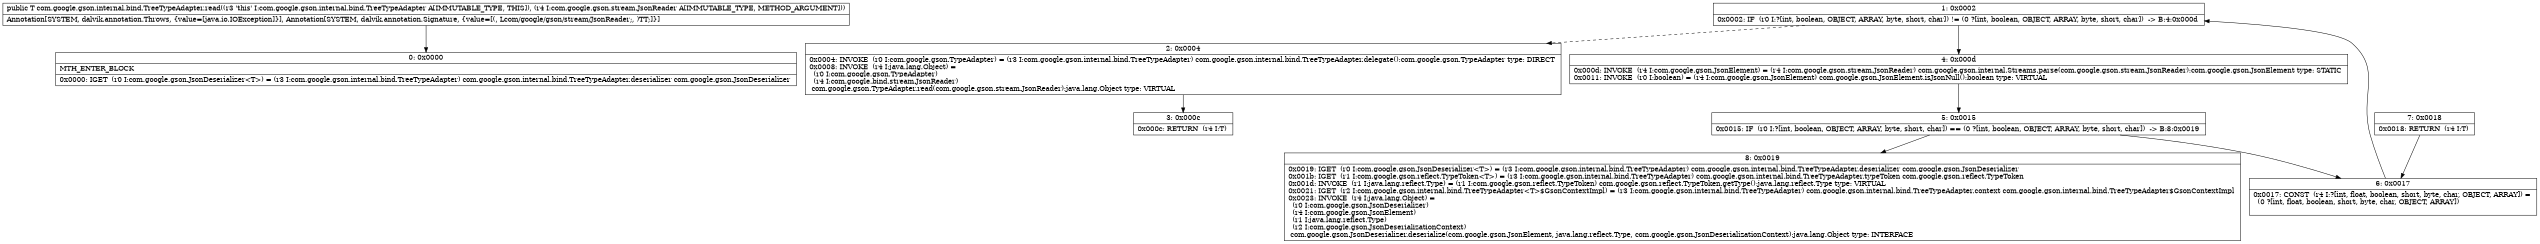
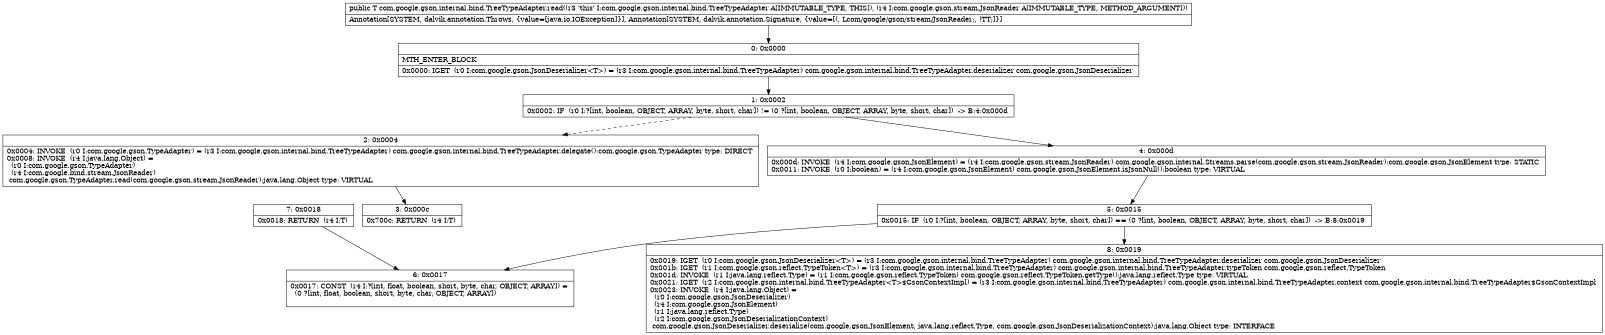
(2351, 43) -> (769, 83)
(1183, 129) -> (412, 221)
